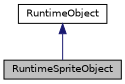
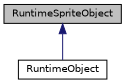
(63, 47) -> (63, 47)
